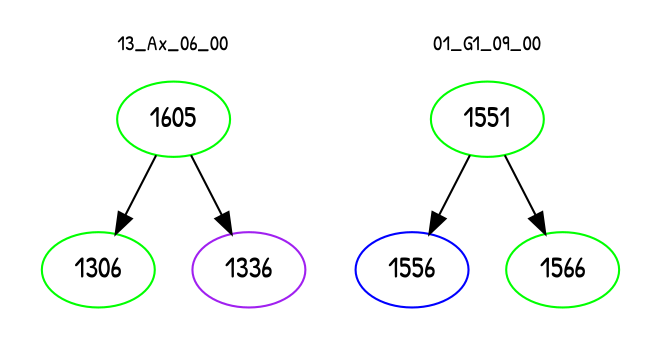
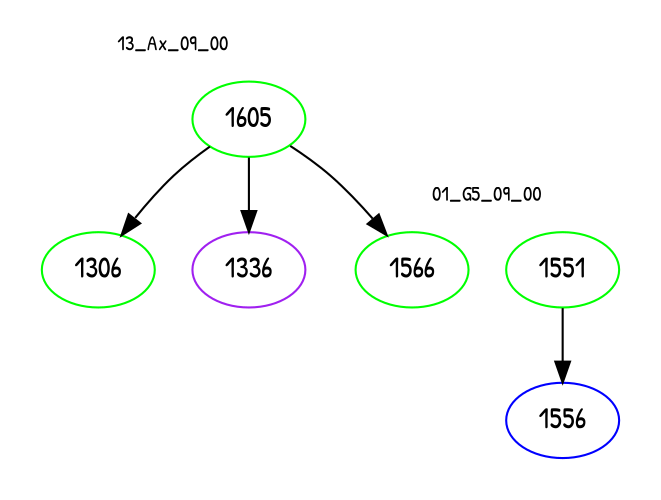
(174, 45) -> (174, 45)
(487, 45) -> (487, 196)
(520, 185) -> (352, 196)
